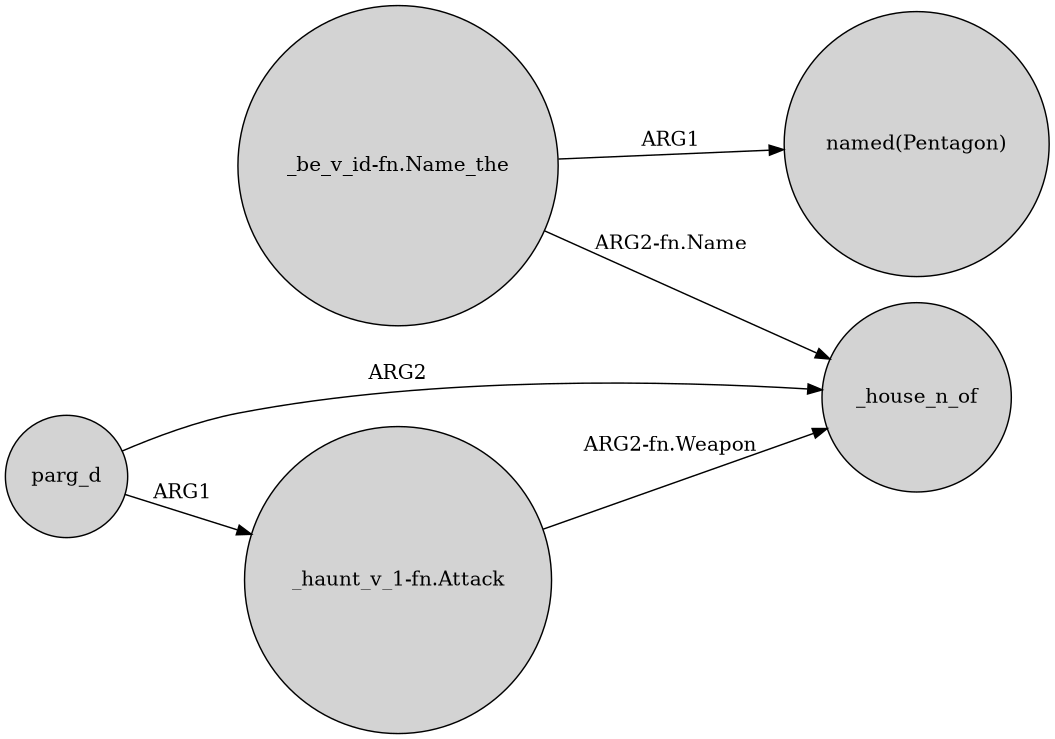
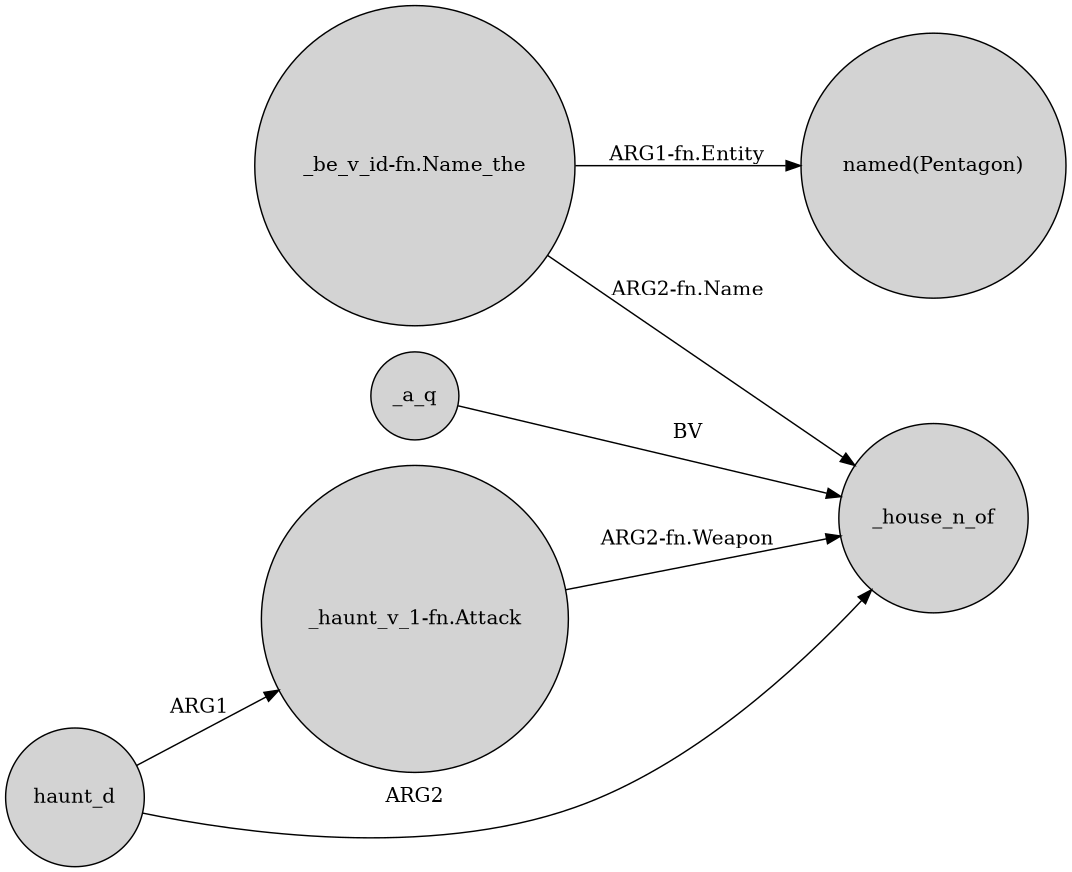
(671, 140) -> (688, 155)
none -> (415, 396)
(67, 476) -> (75, 797)
